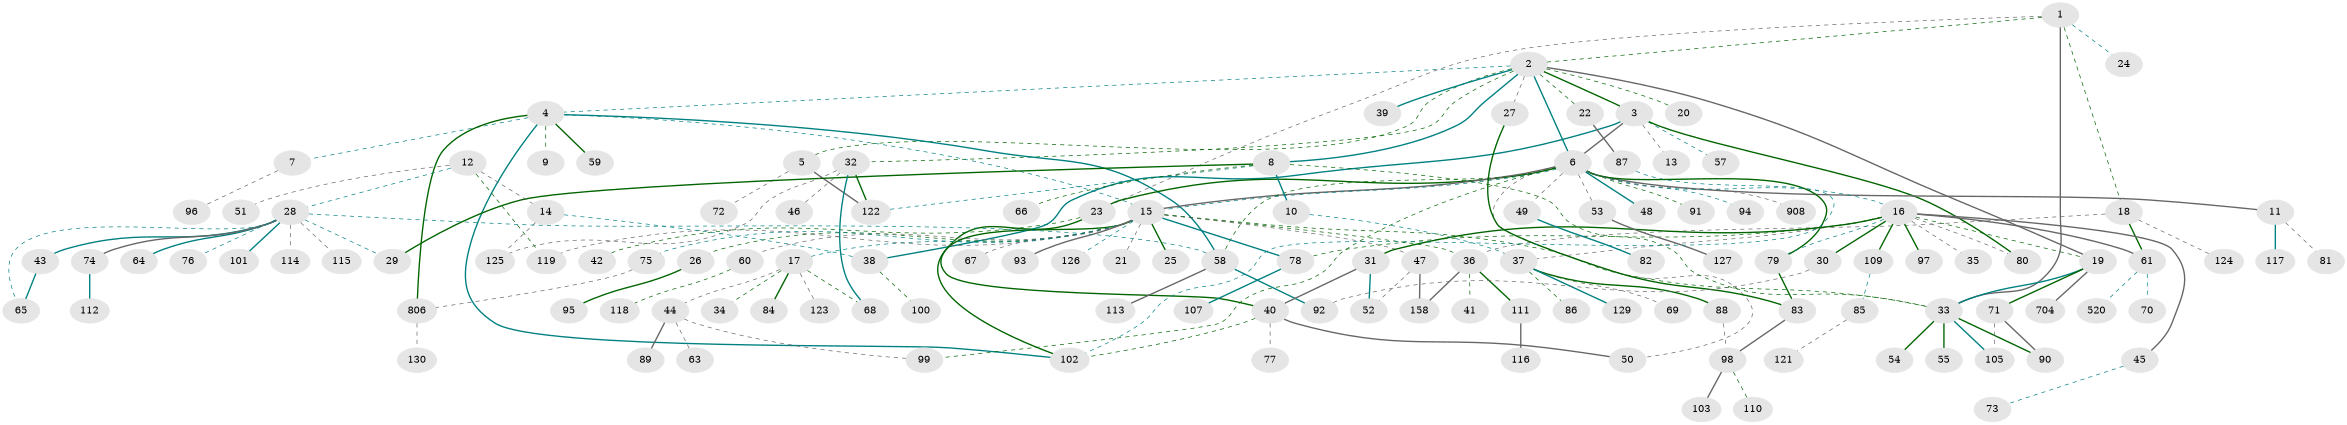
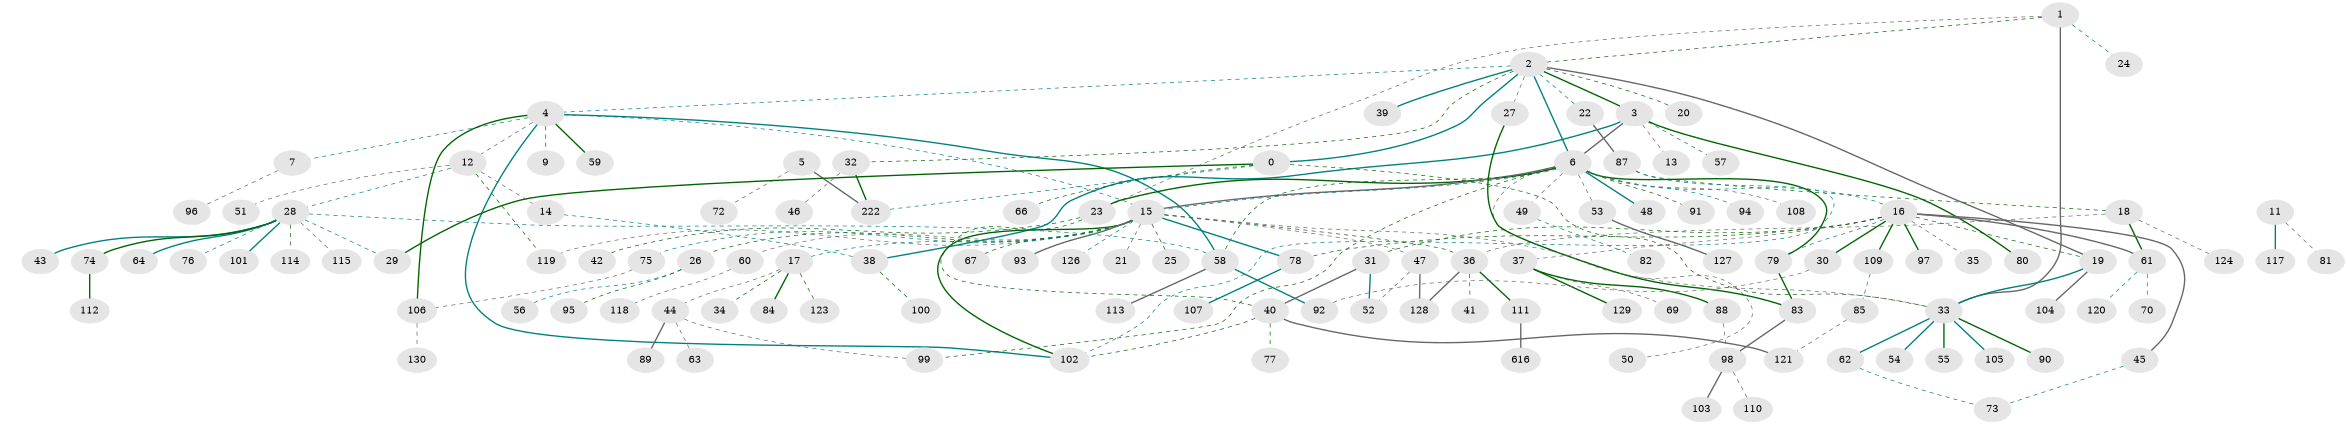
(1557, 89) -> (1557, 89)
(2092, 114) -> (1882, 197)
none -> (507, 138)
(1137, 148) -> none
(1272, 163) -> (1272, 163)
(1887, 196) -> none
(871, 212) -> (871, 212)
(1291, 212) -> none
(1796, 212) -> (1796, 212)
(1620, 229) -> (1620, 229)
(1568, 231) -> (1568, 231)
(1395, 232) -> (1433, 234)
(1962, 235) -> none
(290, 237) -> (290, 237)
(1059, 237) -> (1059, 237)
(1159, 237) -> (1159, 237)
(146, 242) -> (146, 242)
(495, 262) -> none
(90, 286) -> (90, 286)
(632, 286) -> (622, 289)
(683, 286) -> (683, 286)
(807, 286) -> (807, 286)
(1013, 288) -> (1013, 288)
(1583, 292) -> (1583, 292)
(21, 311) -> none
(417, 311) -> (417, 311)
none -> (520, 311)
(870, 311) -> none
(1419, 311) -> (1419, 311)
(1571, 311) -> none
(1995, 311) -> none
(2045, 311) -> (2045, 311)
(2097, 311) -> (2097, 311)
(1919, 335) -> (1919, 335)
(1270, 336) -> (1270, 336)
(1446, 342) -> (1526, 339)
(1521, 360) -> (1521, 360)
none -> (1845, 360)
(1740, 385) -> (1740, 385)
